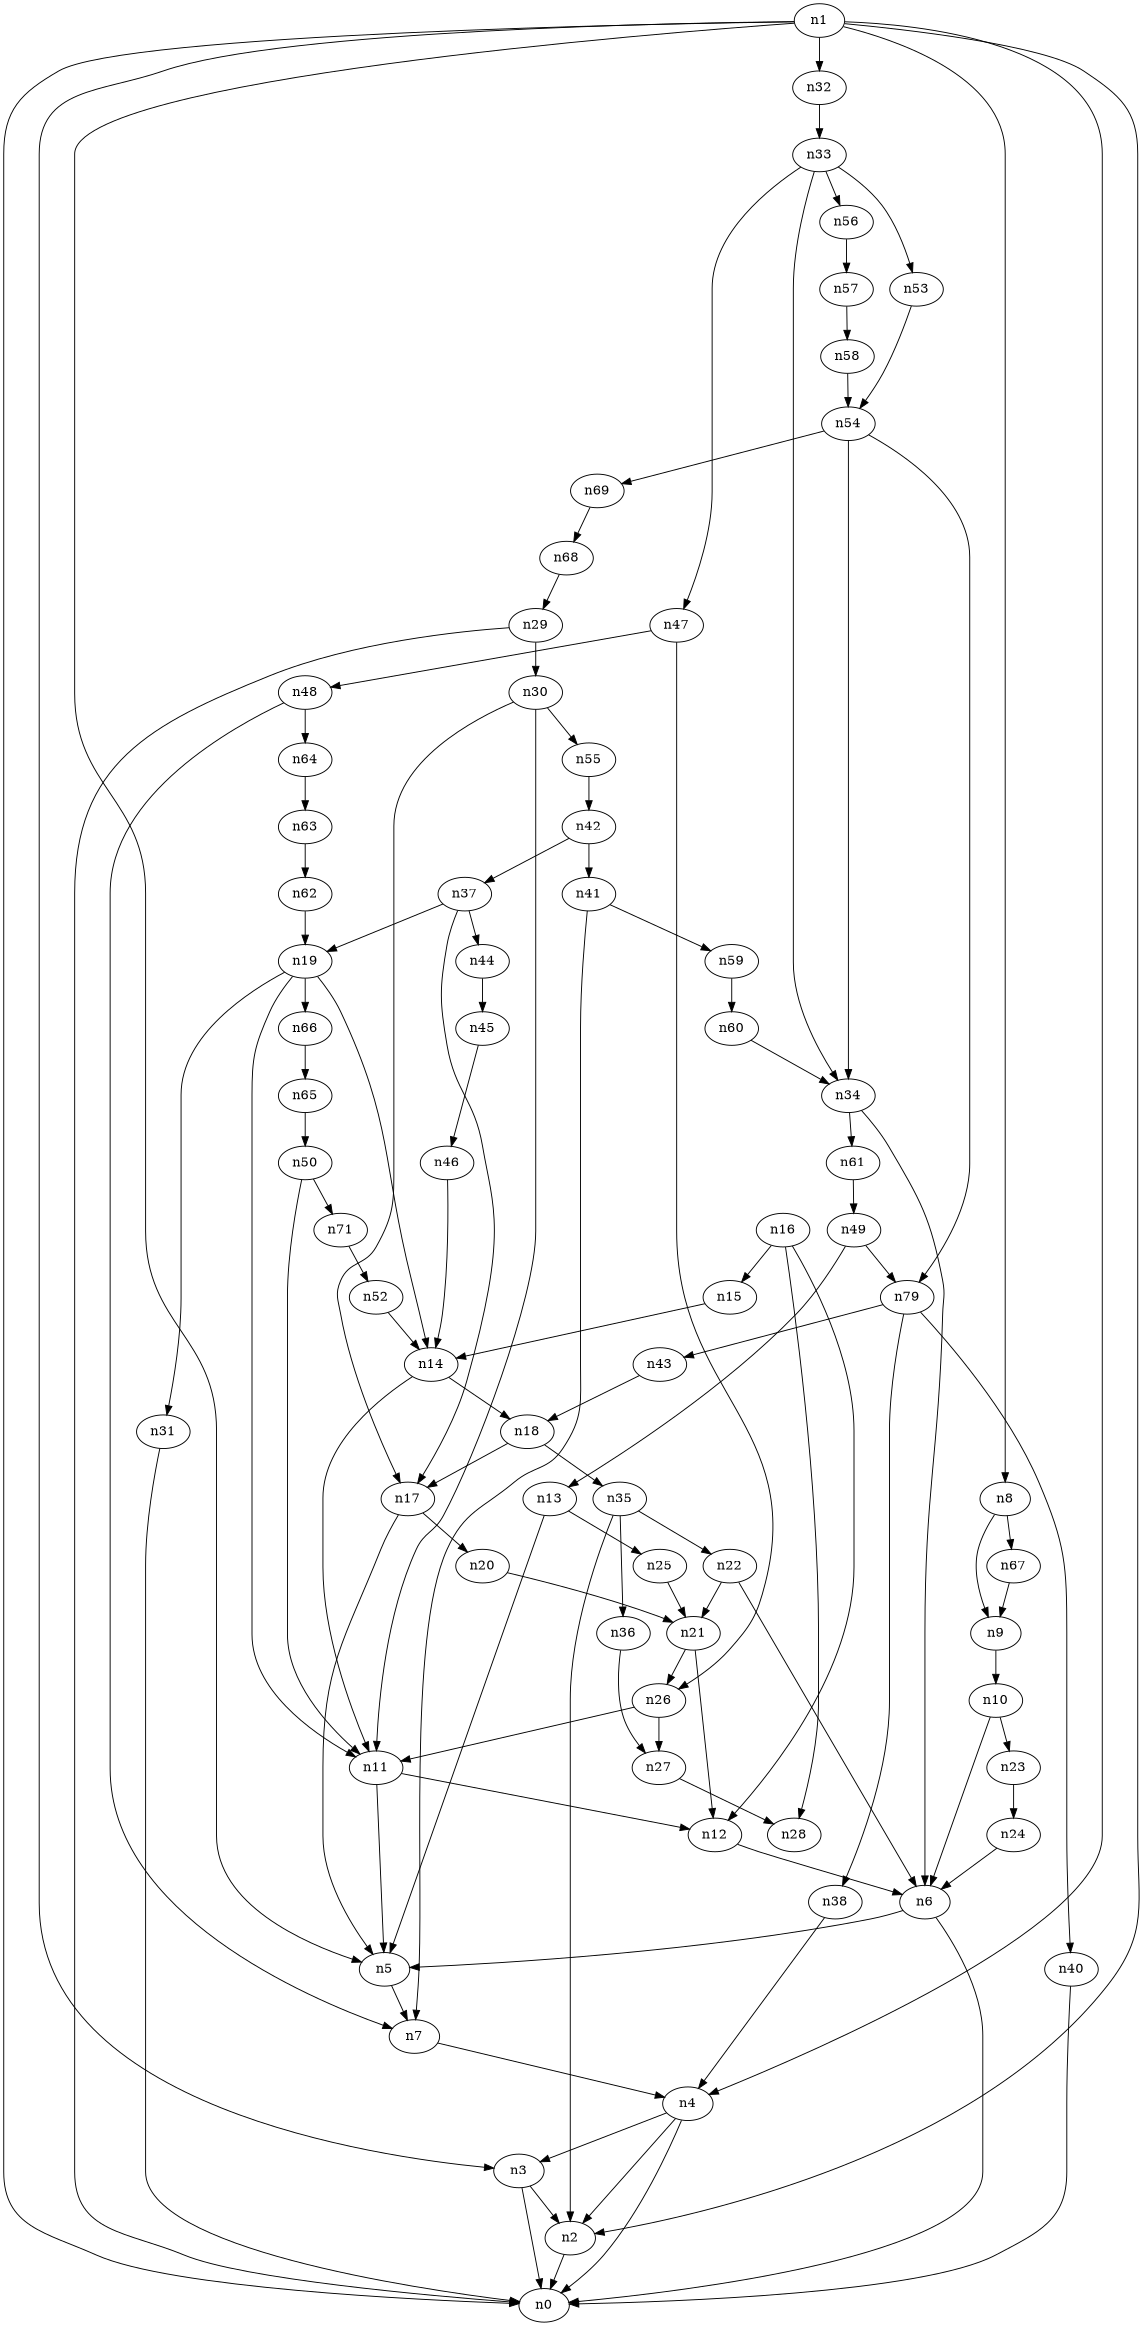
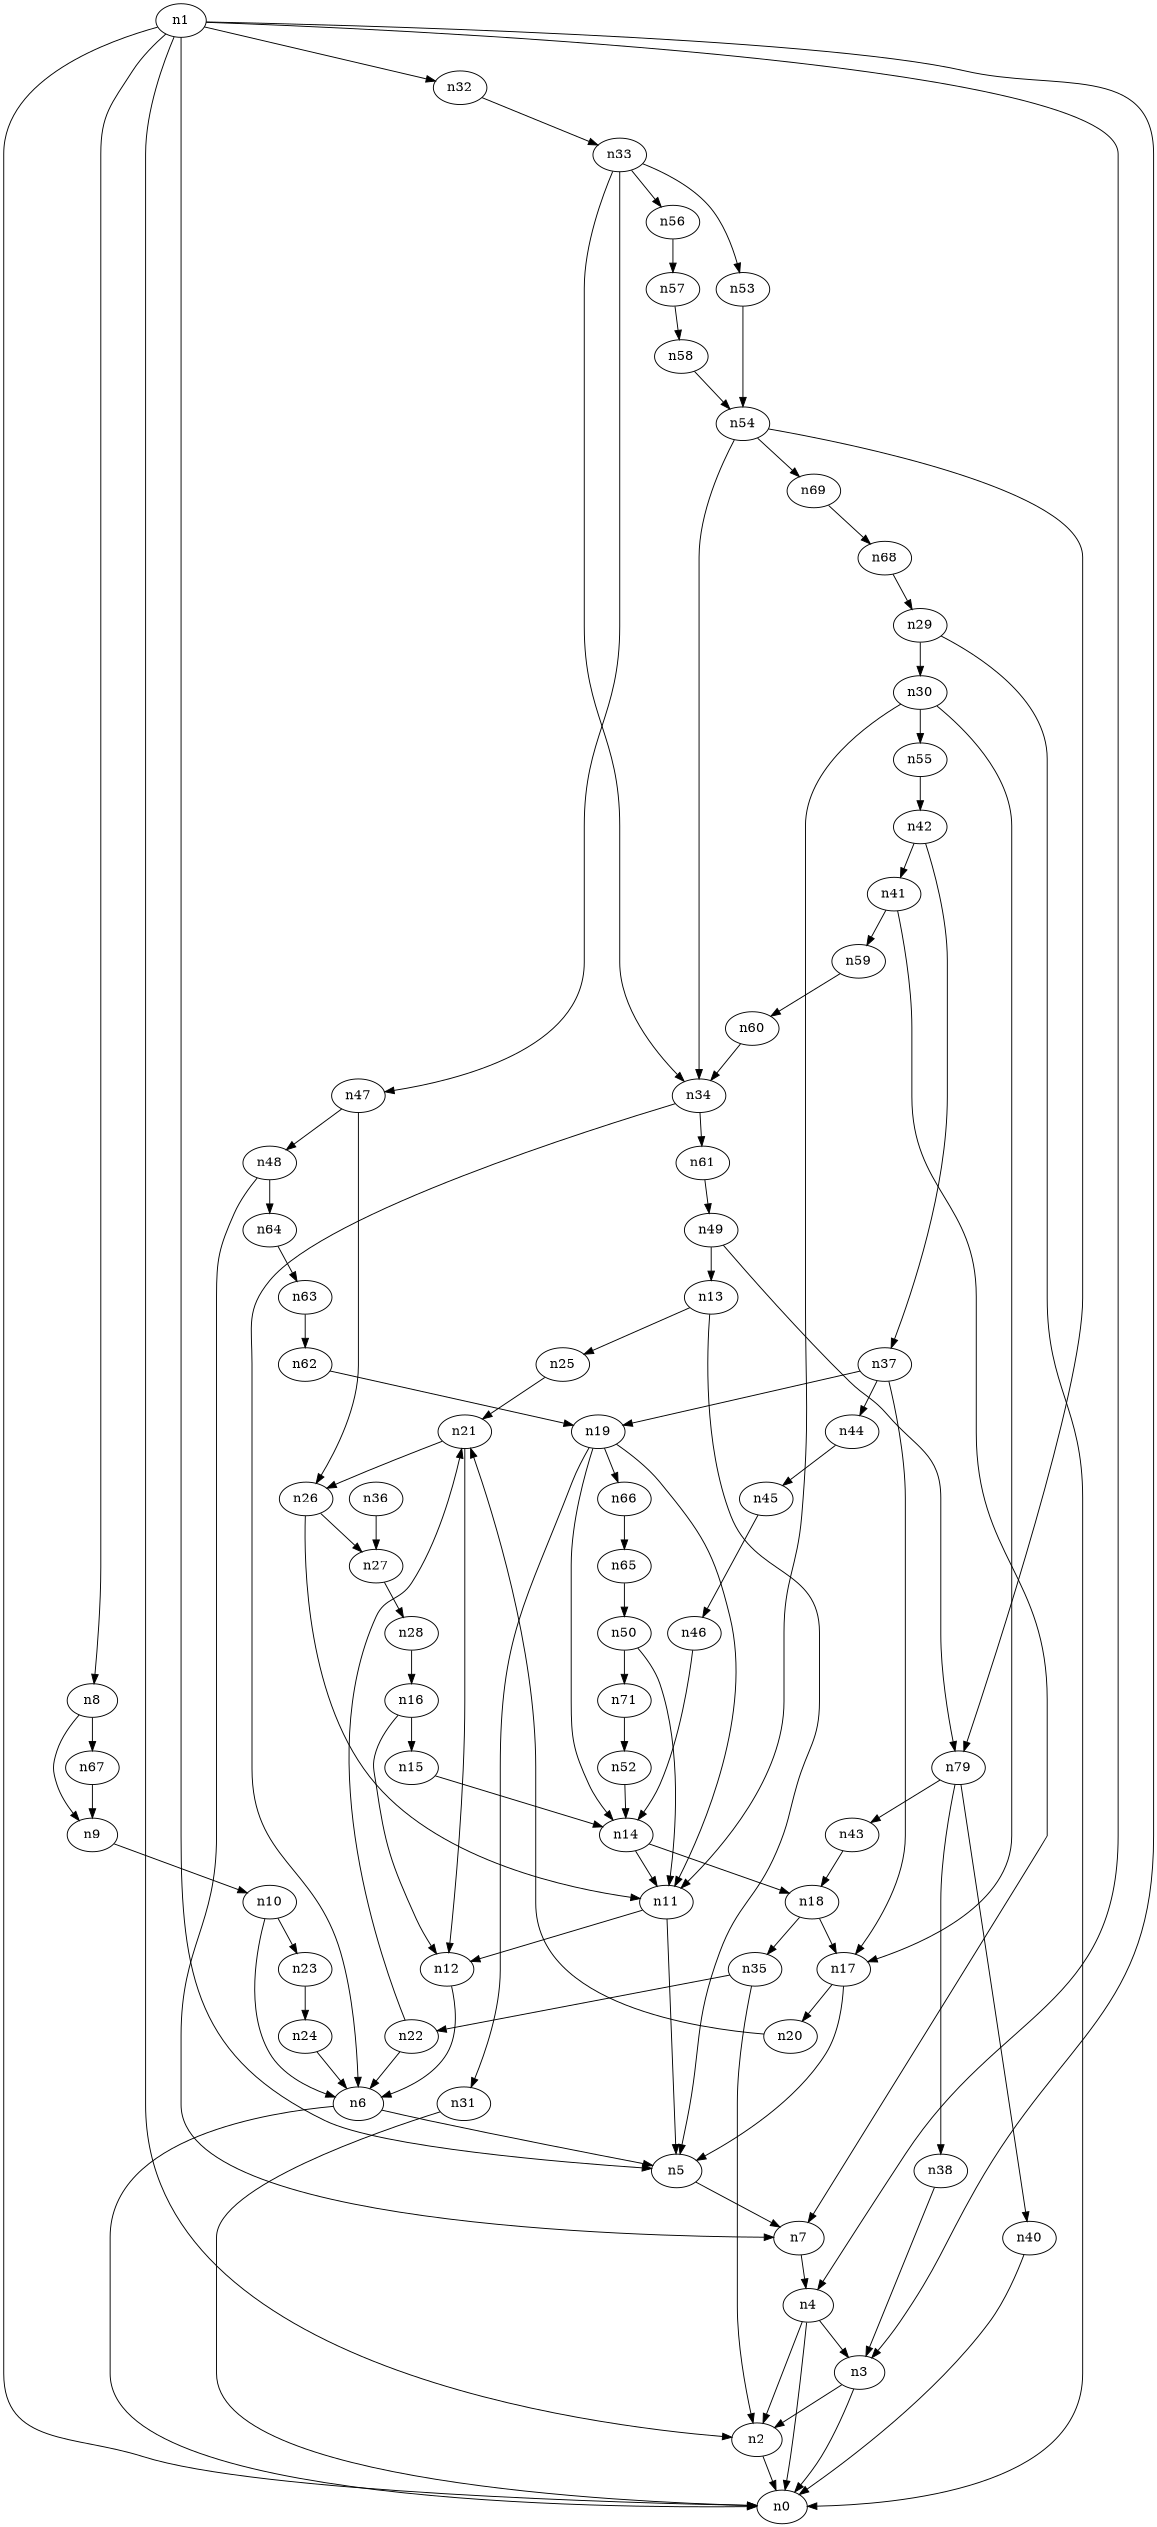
(815, 1528) -> (412, 1662)
(621, 1561) -> none
(764, 1999) -> (902, 2267)
